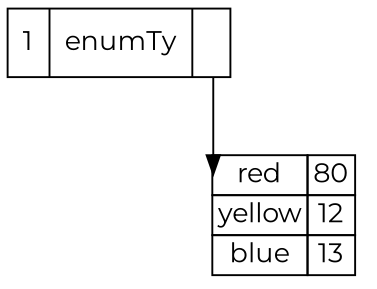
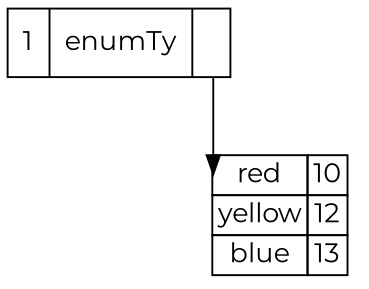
(331, 174) -> (328, 174)
